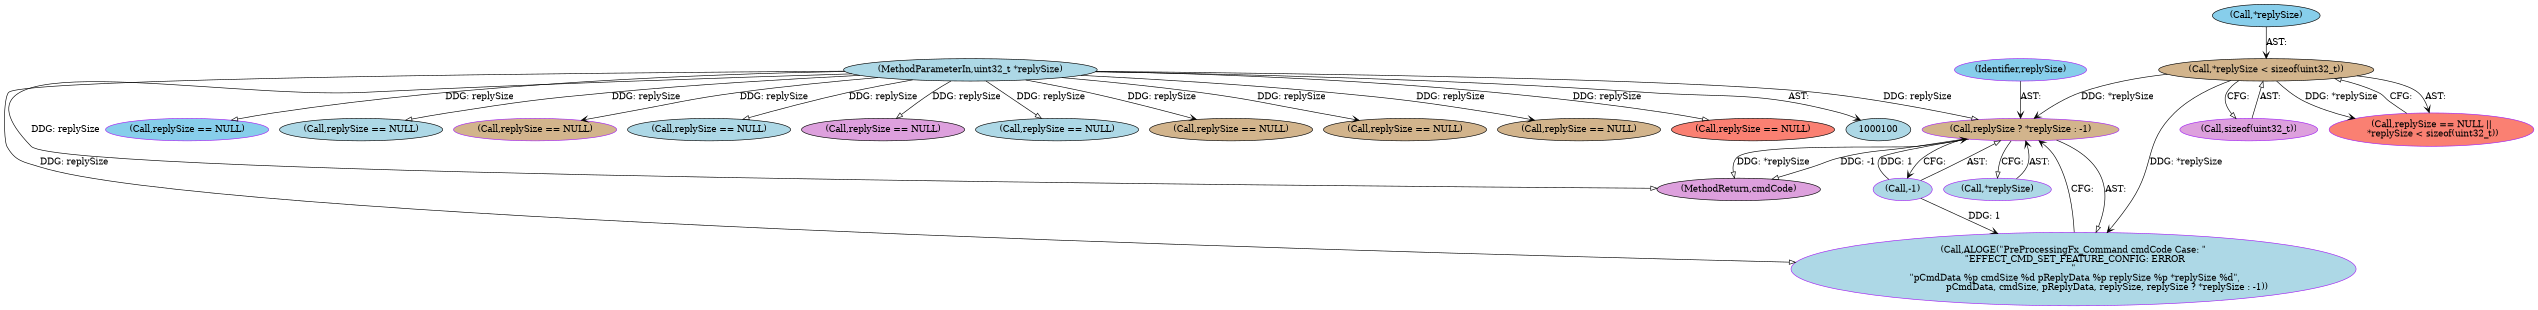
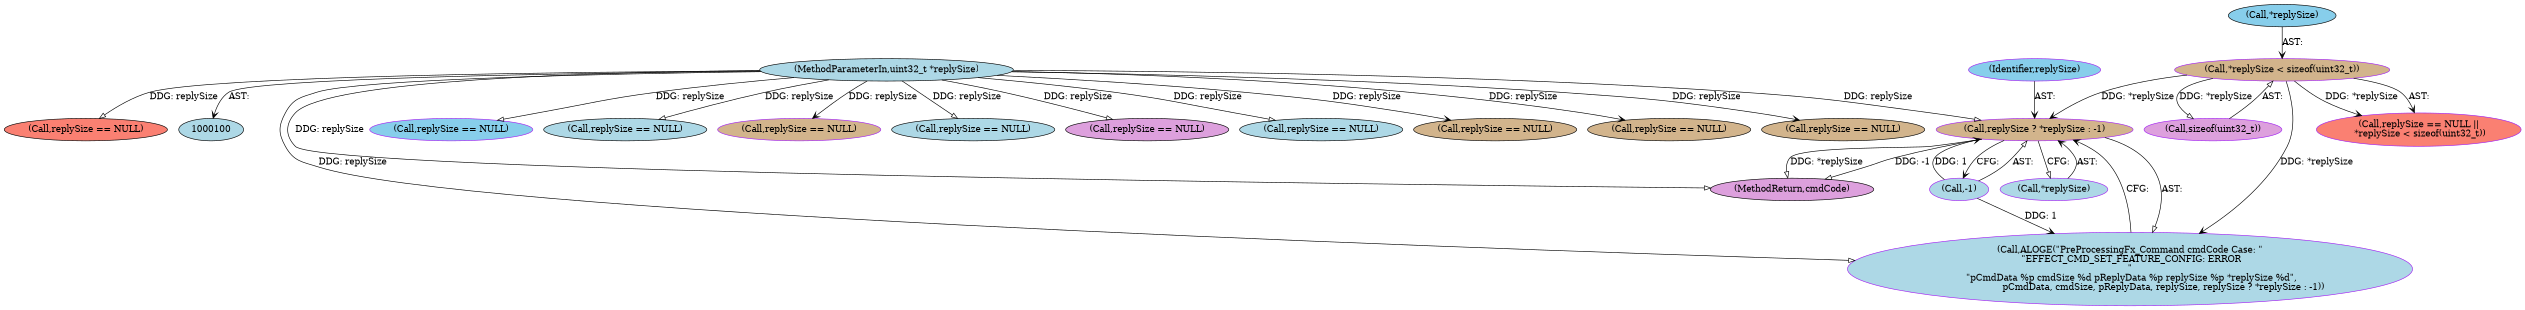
(2266, 70) -> (2282, 70)
(2376, 92) -> none
(2240, 97) -> (2216, 97)
